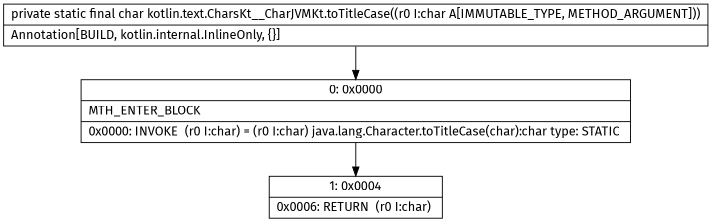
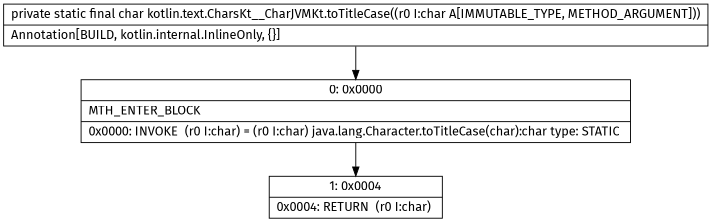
(356, 207) -> (356, 207)
